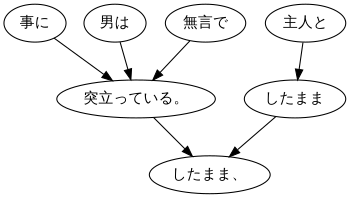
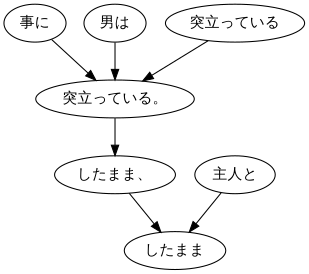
(206, 23) -> (235, 23)
(257, 133) -> (142, 209)
